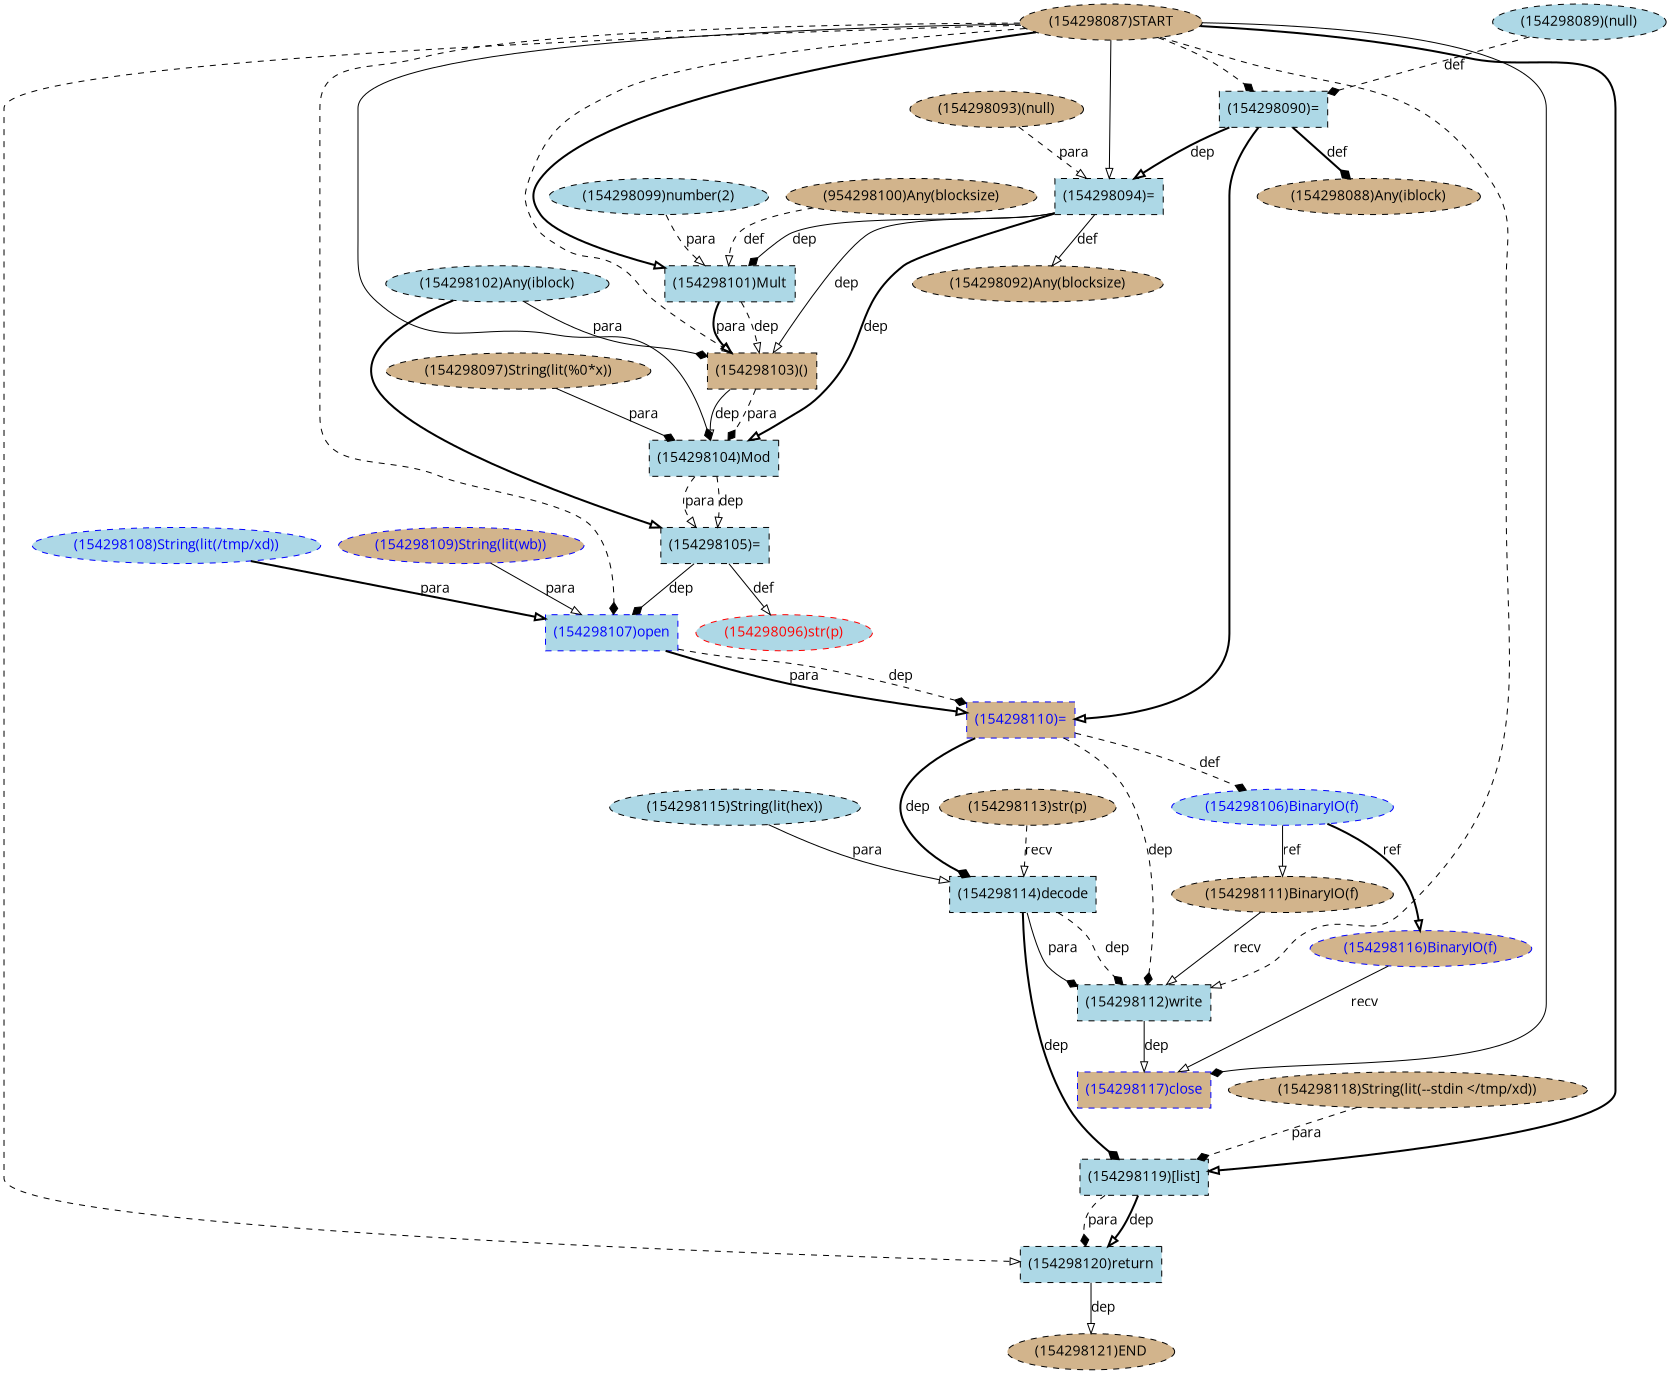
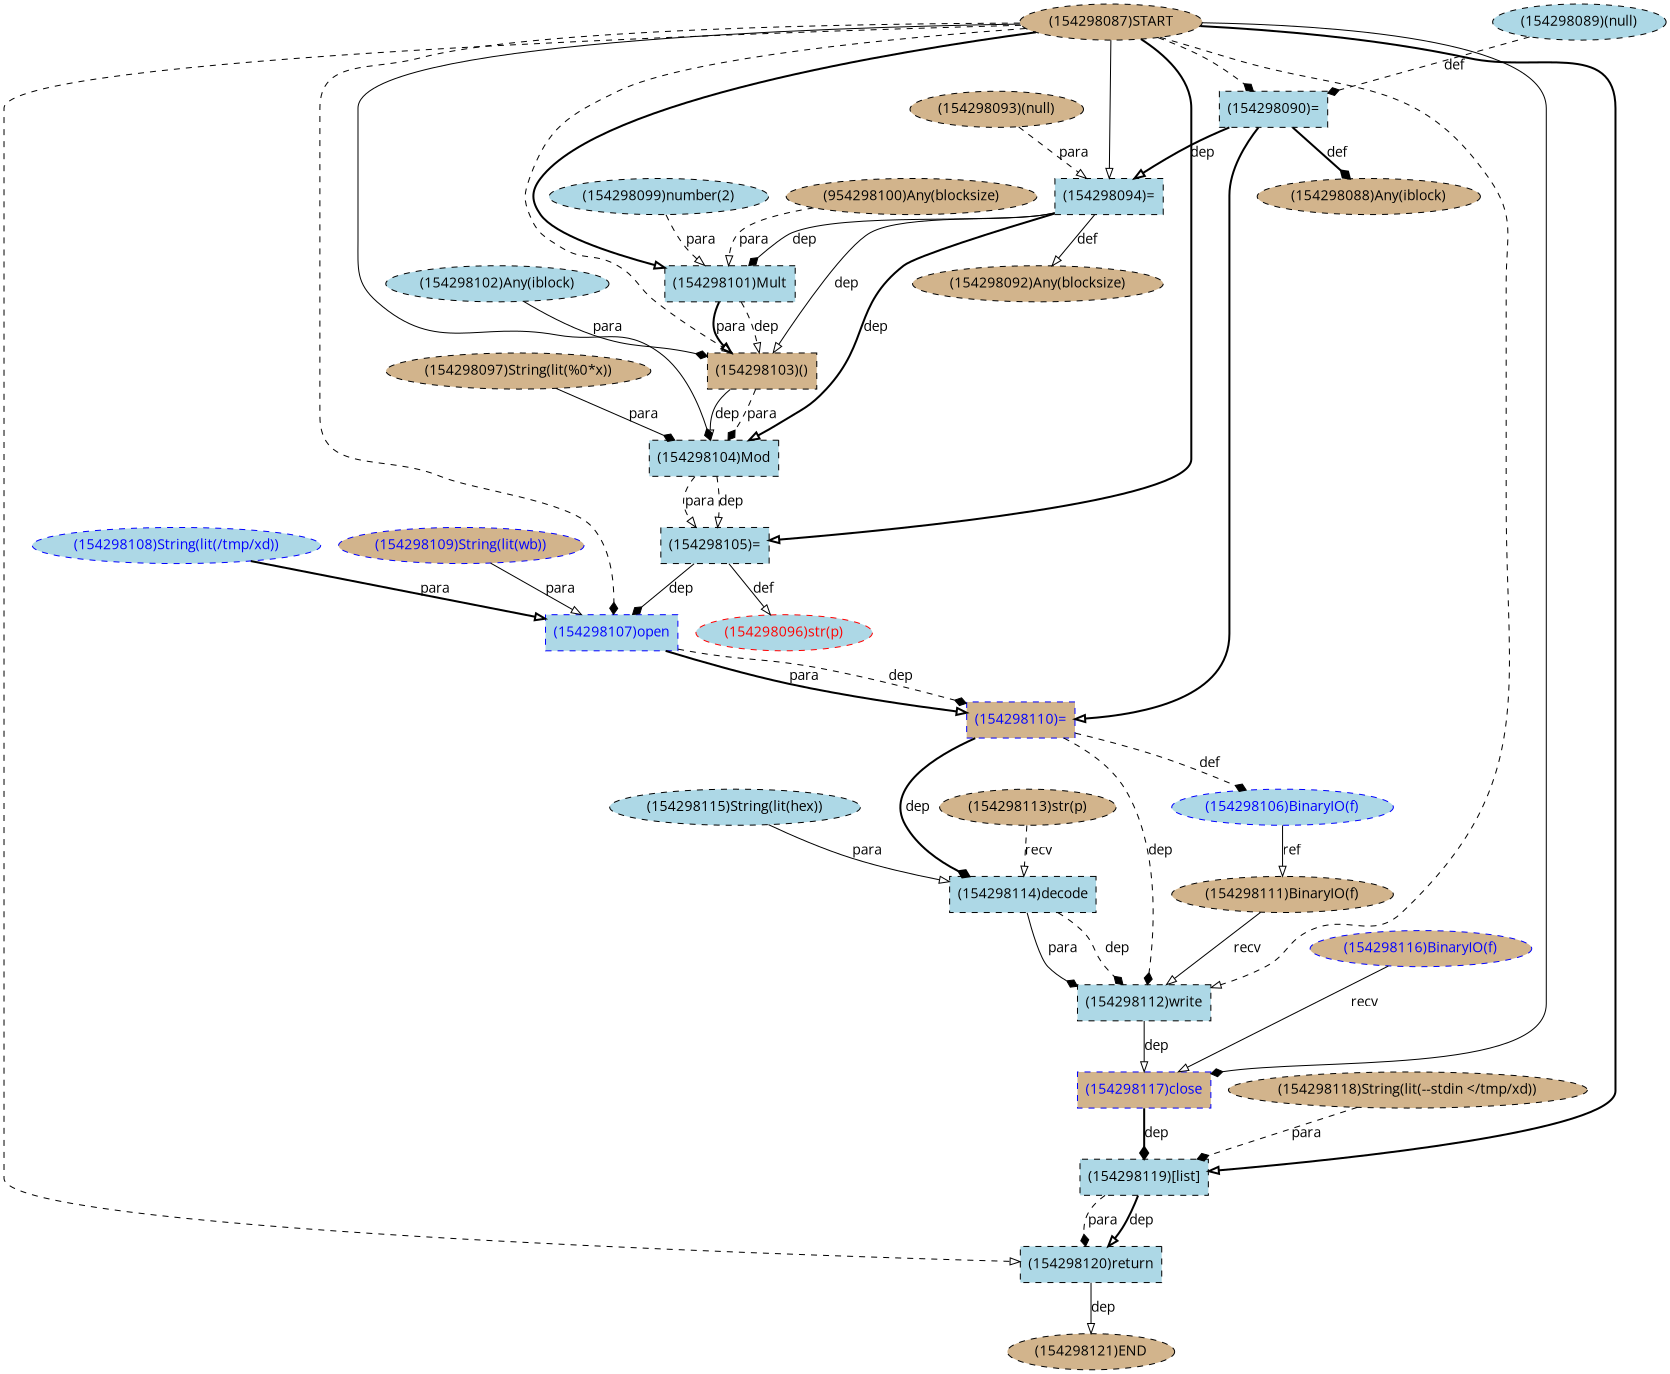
(754, 240) -> (754, 240)
(447, 441) -> (1191, 452)
(1387, 860) -> none
(1041, 1042) -> (1144, 1128)
